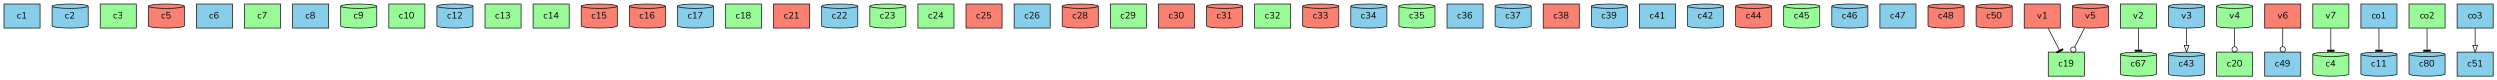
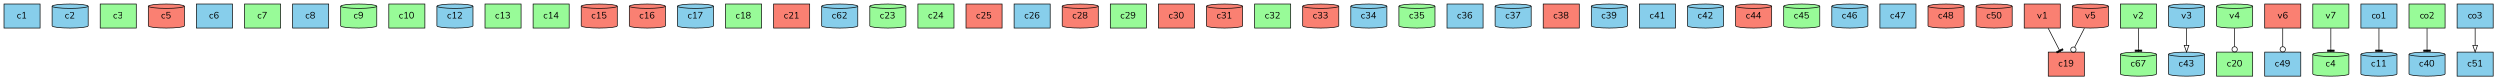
(840, 16) -> (840, 16)
(2066, 64) -> (2066, 64)
(2427, 64) -> (2427, 64)
